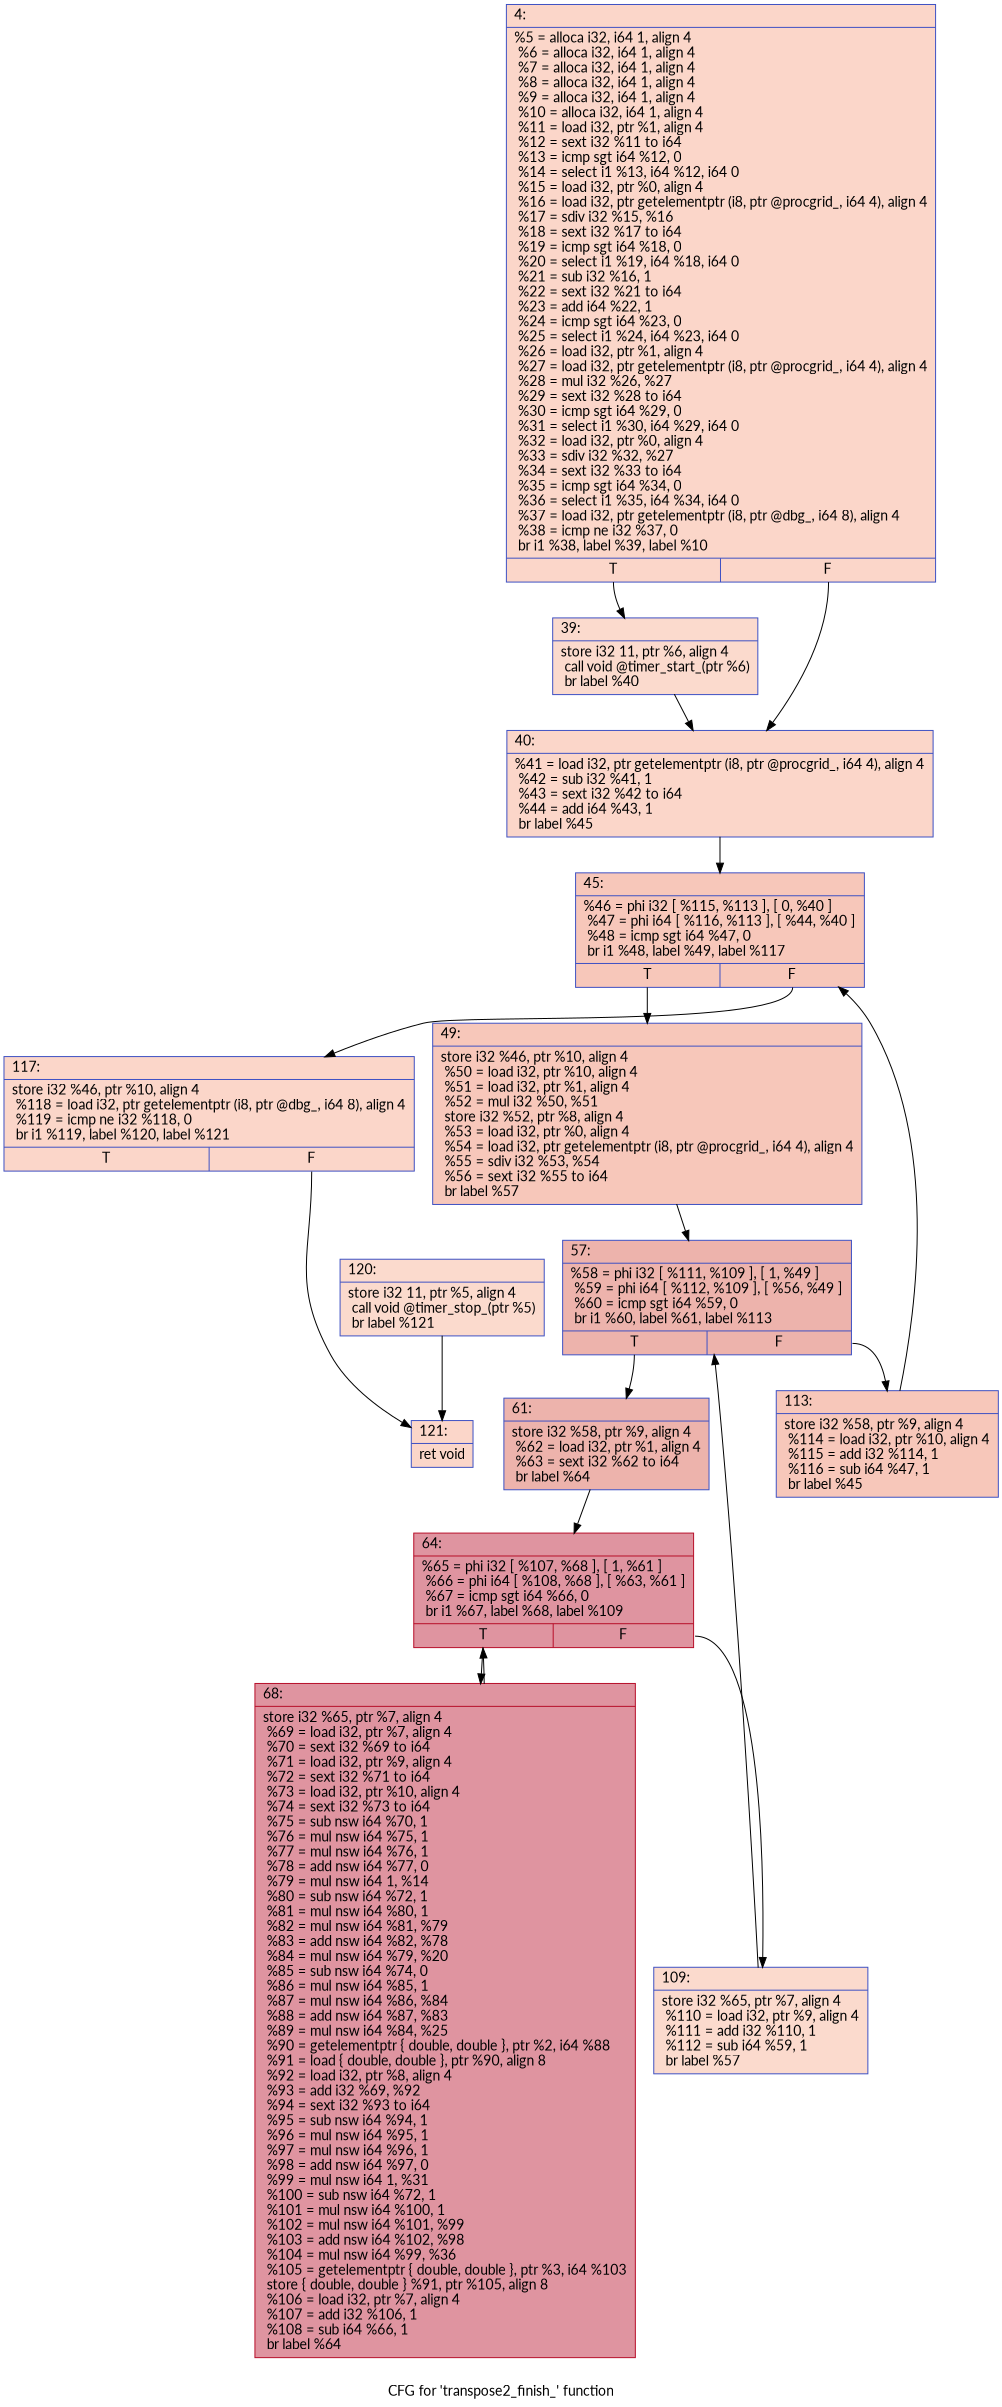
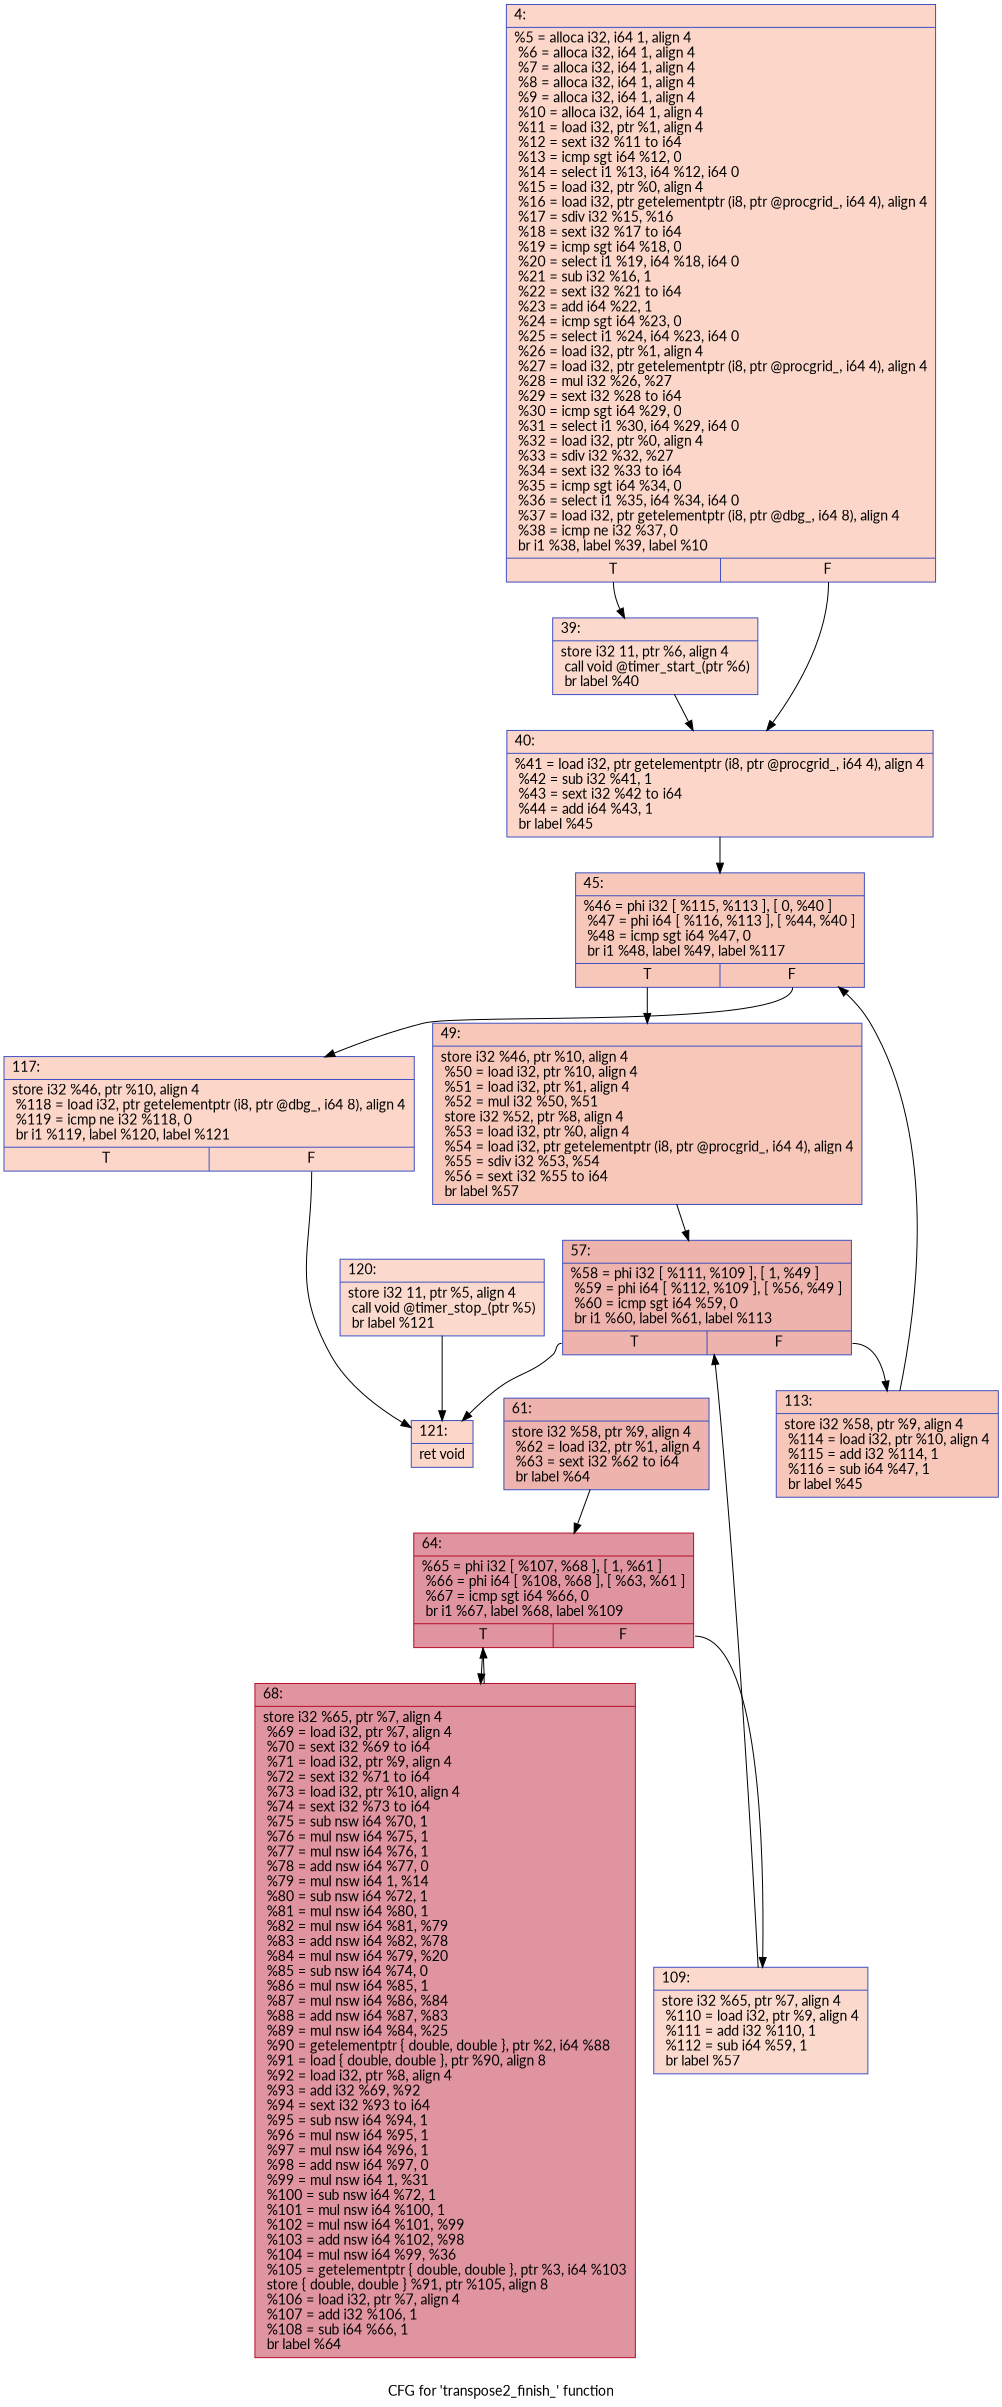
(633, 1372) -> (516, 1378)
